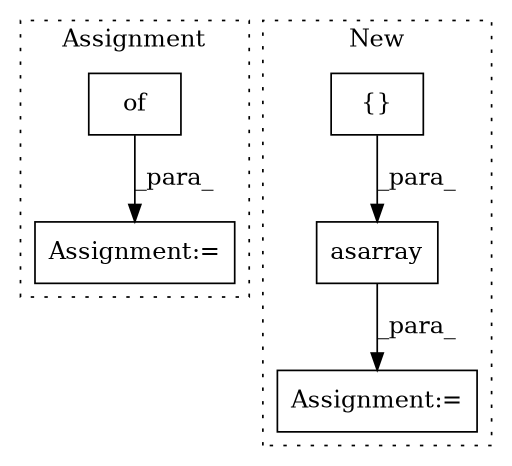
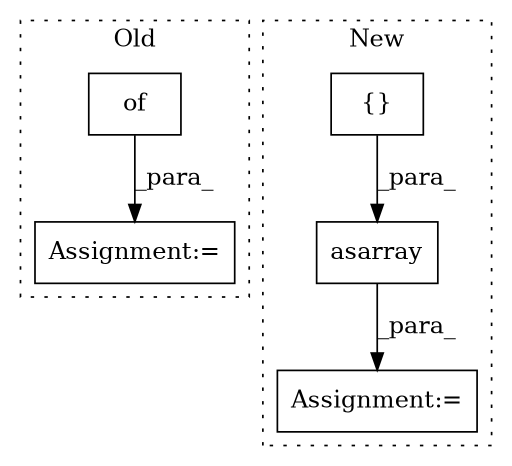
(135, 40) -> (135, 40)
